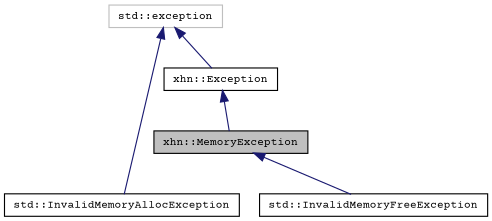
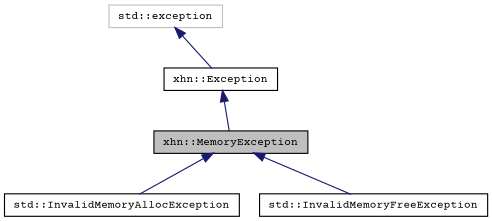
(142, 117) -> (171, 176)
